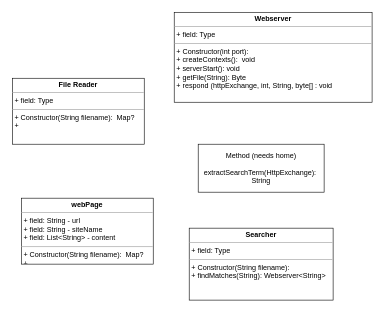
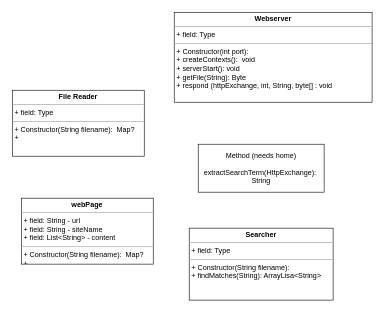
(78, 111) -> (78, 123)
(262, 250) -> (262, 250)
